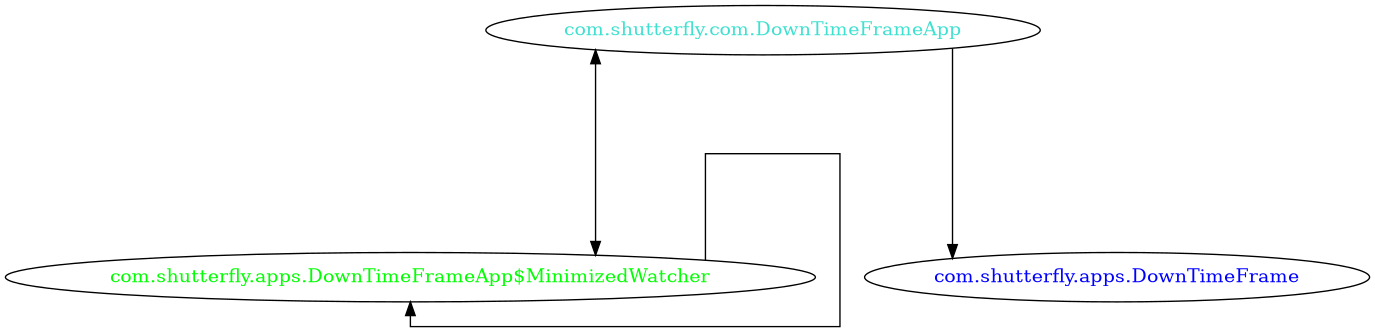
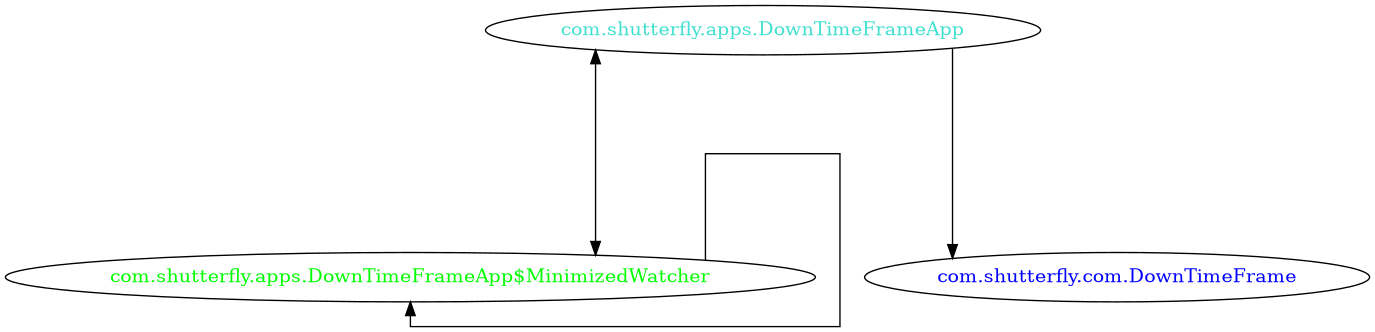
(763, 30) -> (763, 30)
(1117, 277) -> (1117, 277)
